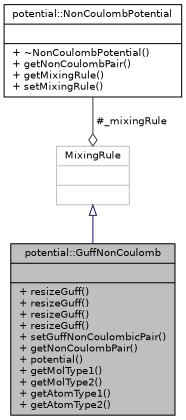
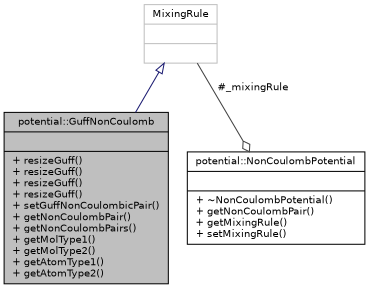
(93, 115) -> (220, 102)
(51, 360) -> (74, 228)
